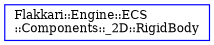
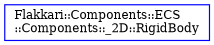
(107, 23) -> (107, 23)
